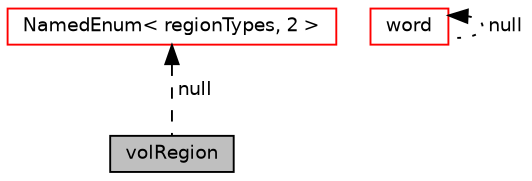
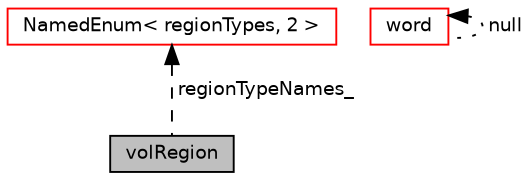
(193, 90) -> (264, 90)
